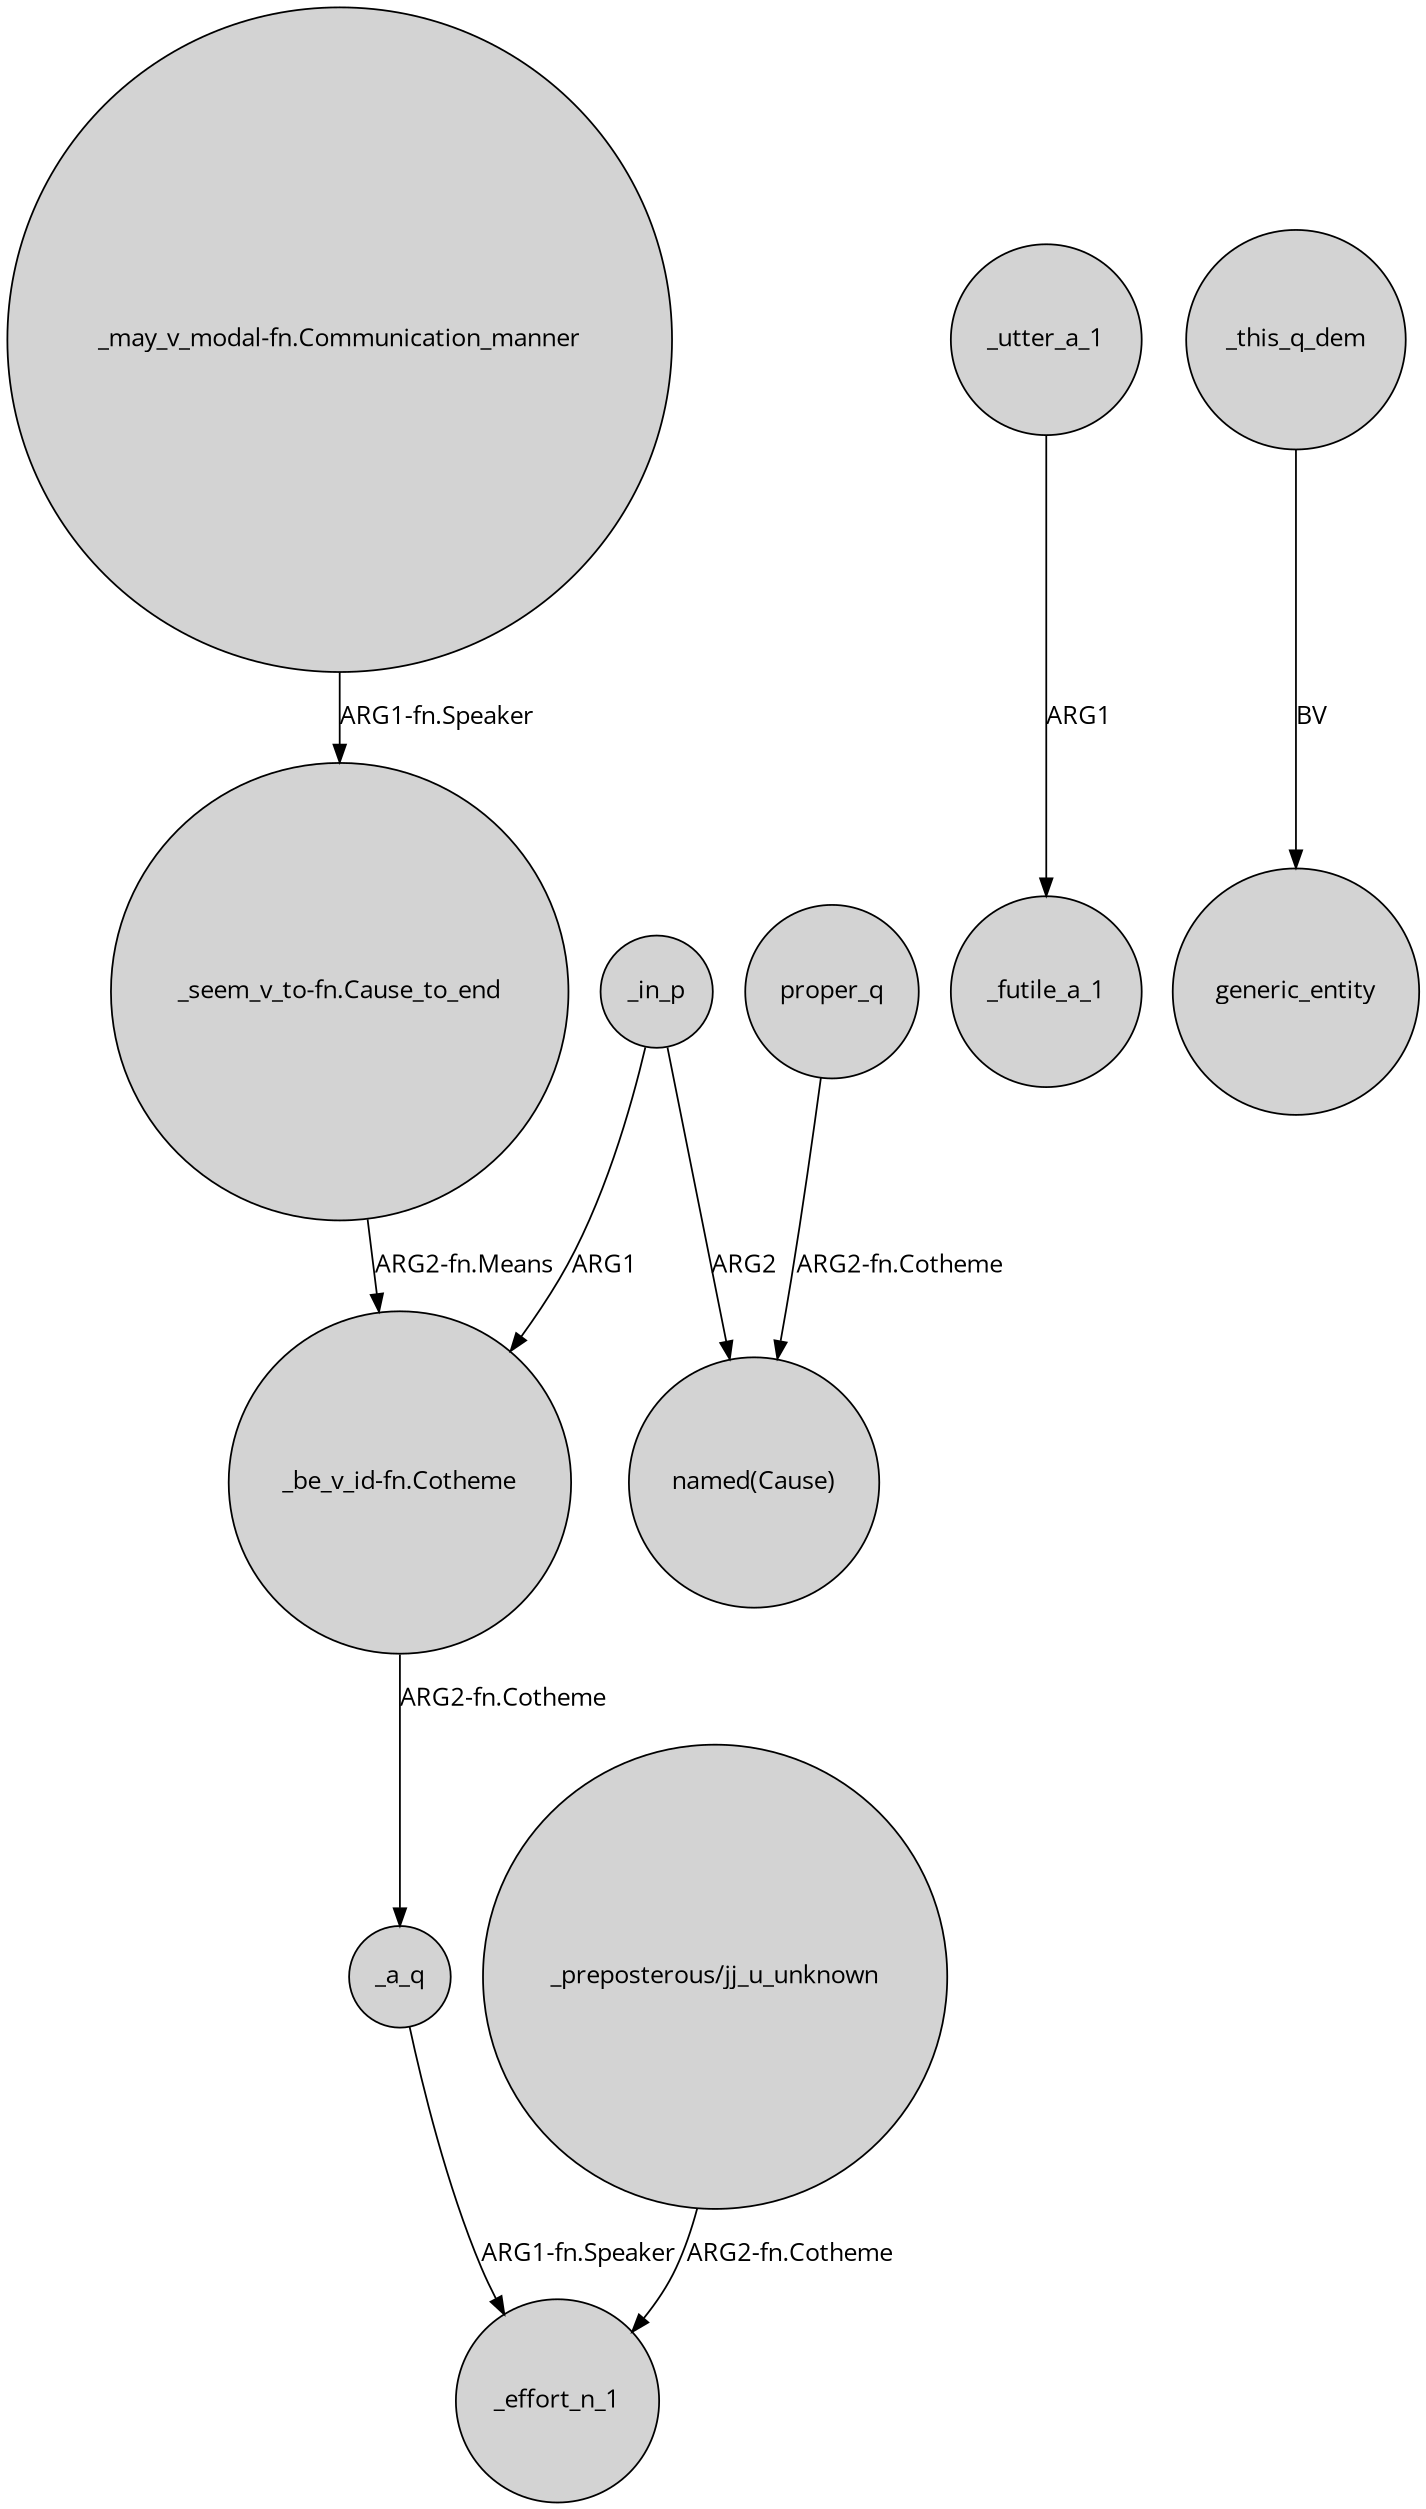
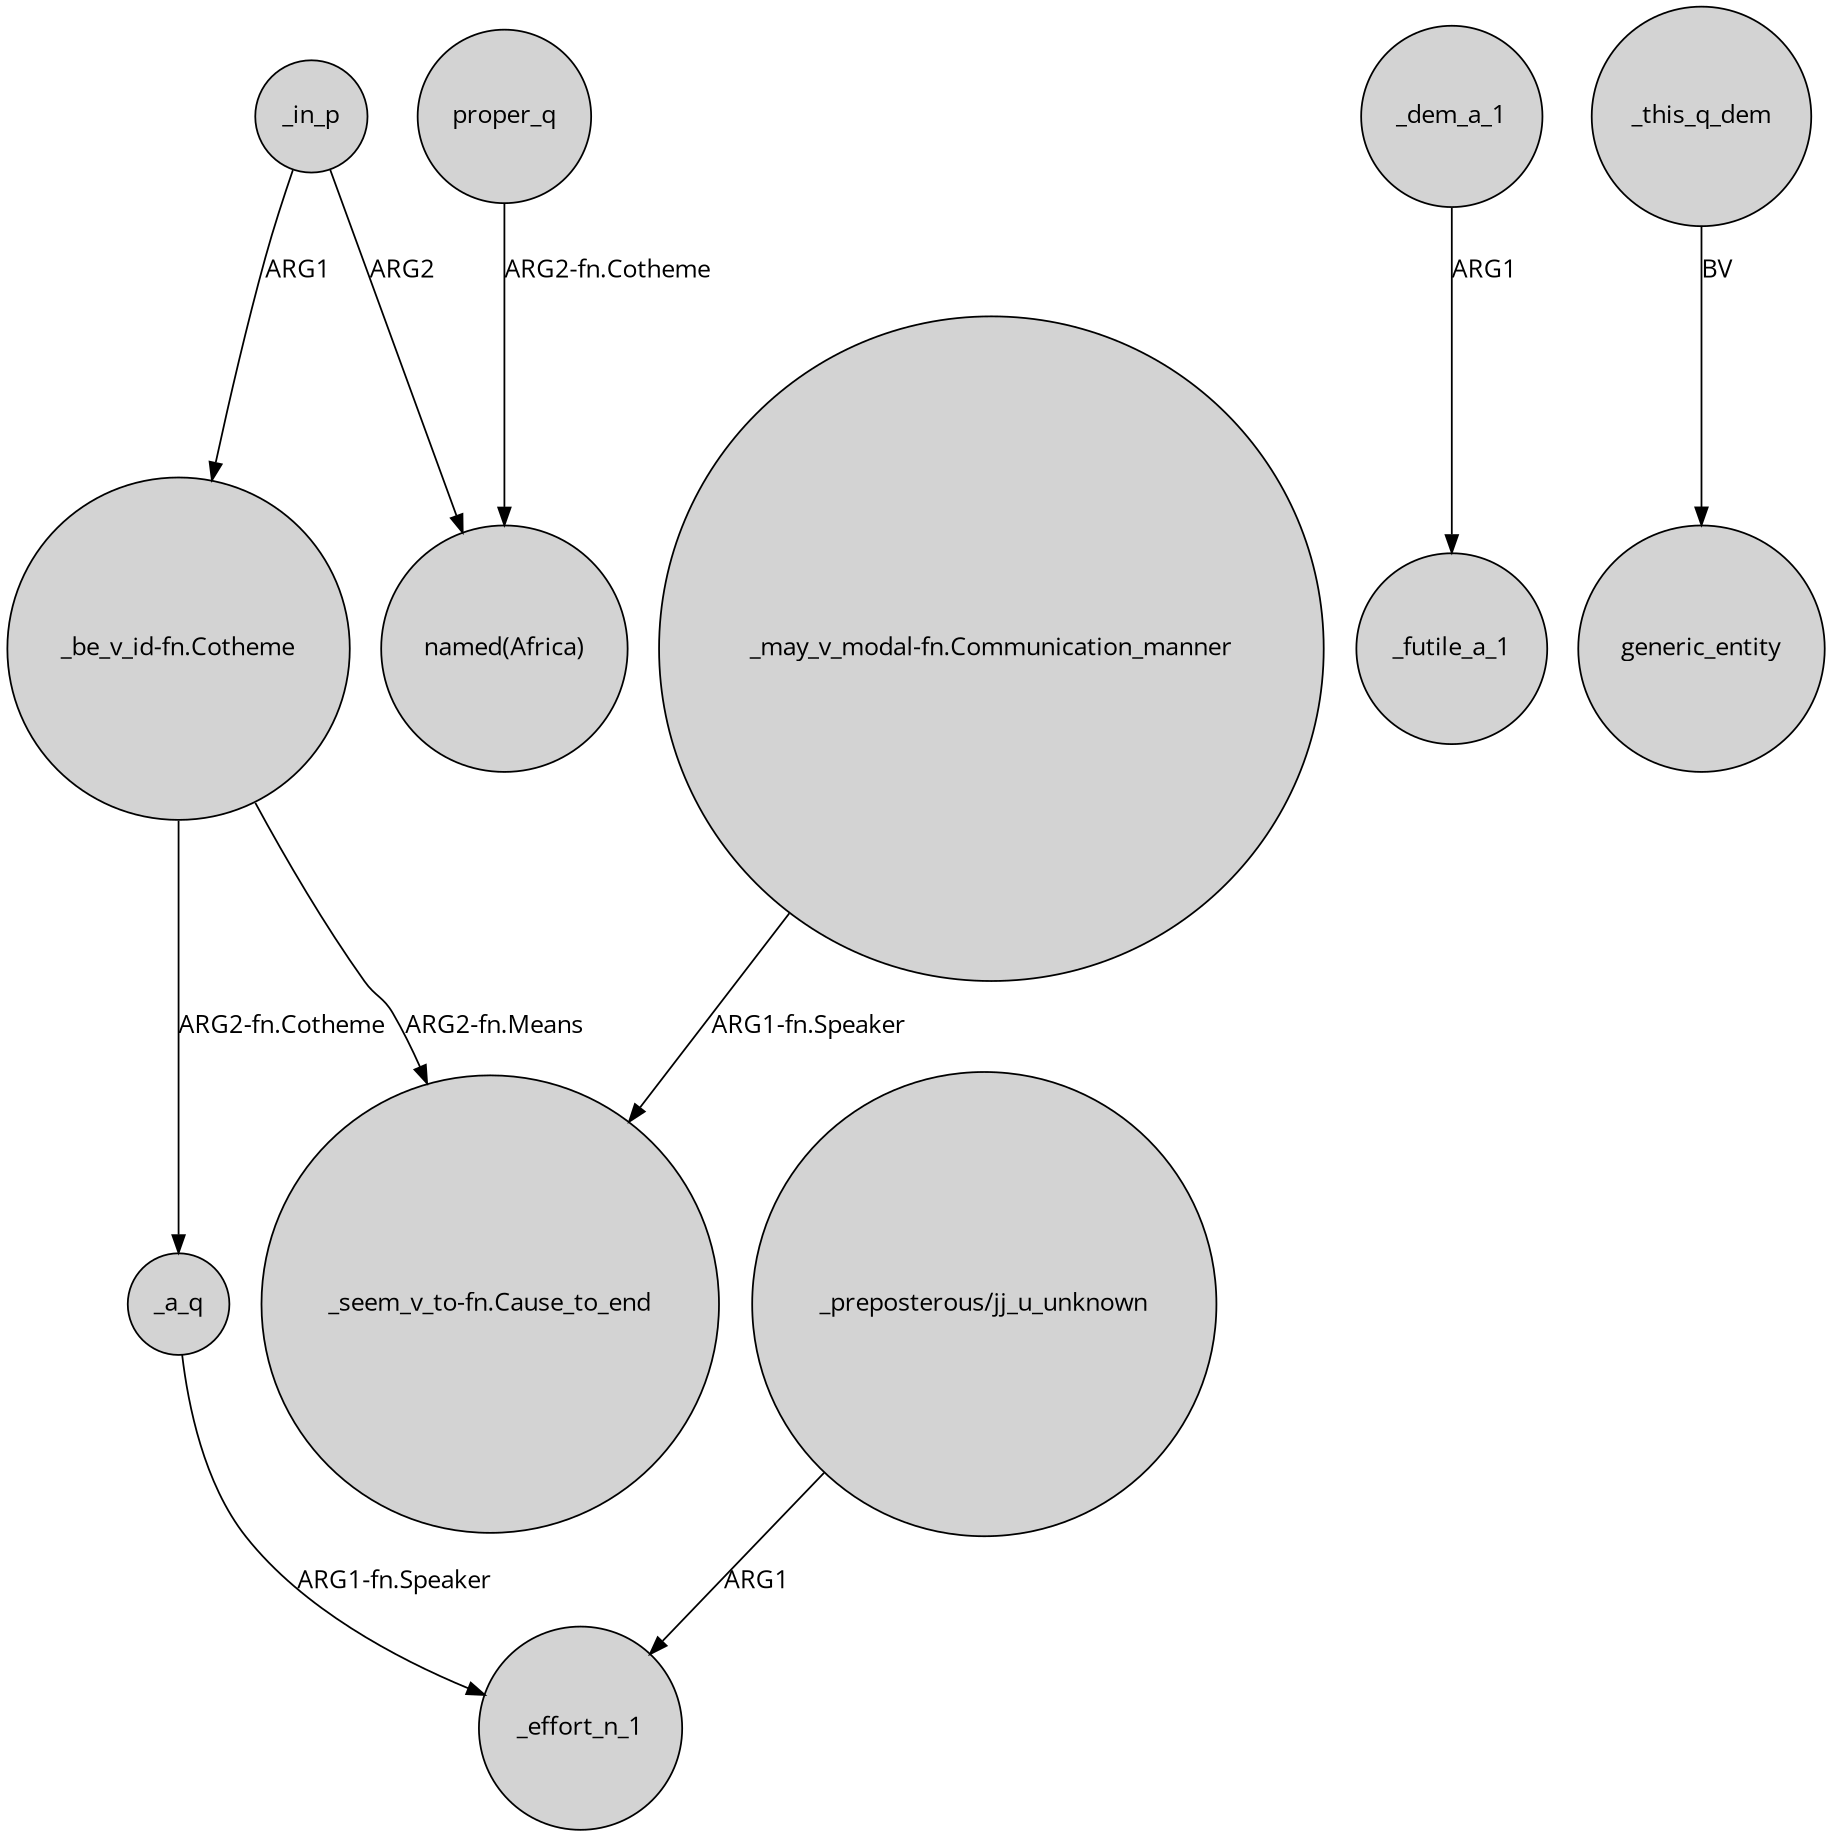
(1046, 340) -> (1452, 116)
(372, 1257) -> (335, 937)
(754, 1483) -> (504, 649)
(790, 2254) -> (757, 1582)
